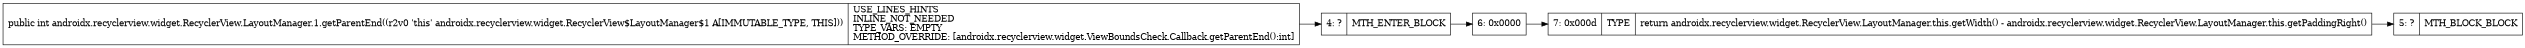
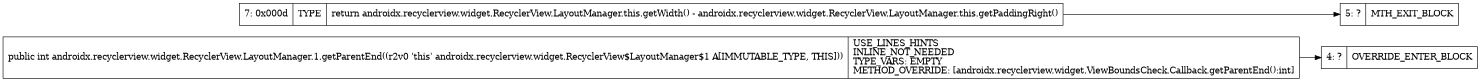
(1399, 24) -> (1412, 57)
(1499, 24) -> none
(2471, 24) -> (1412, 14)
